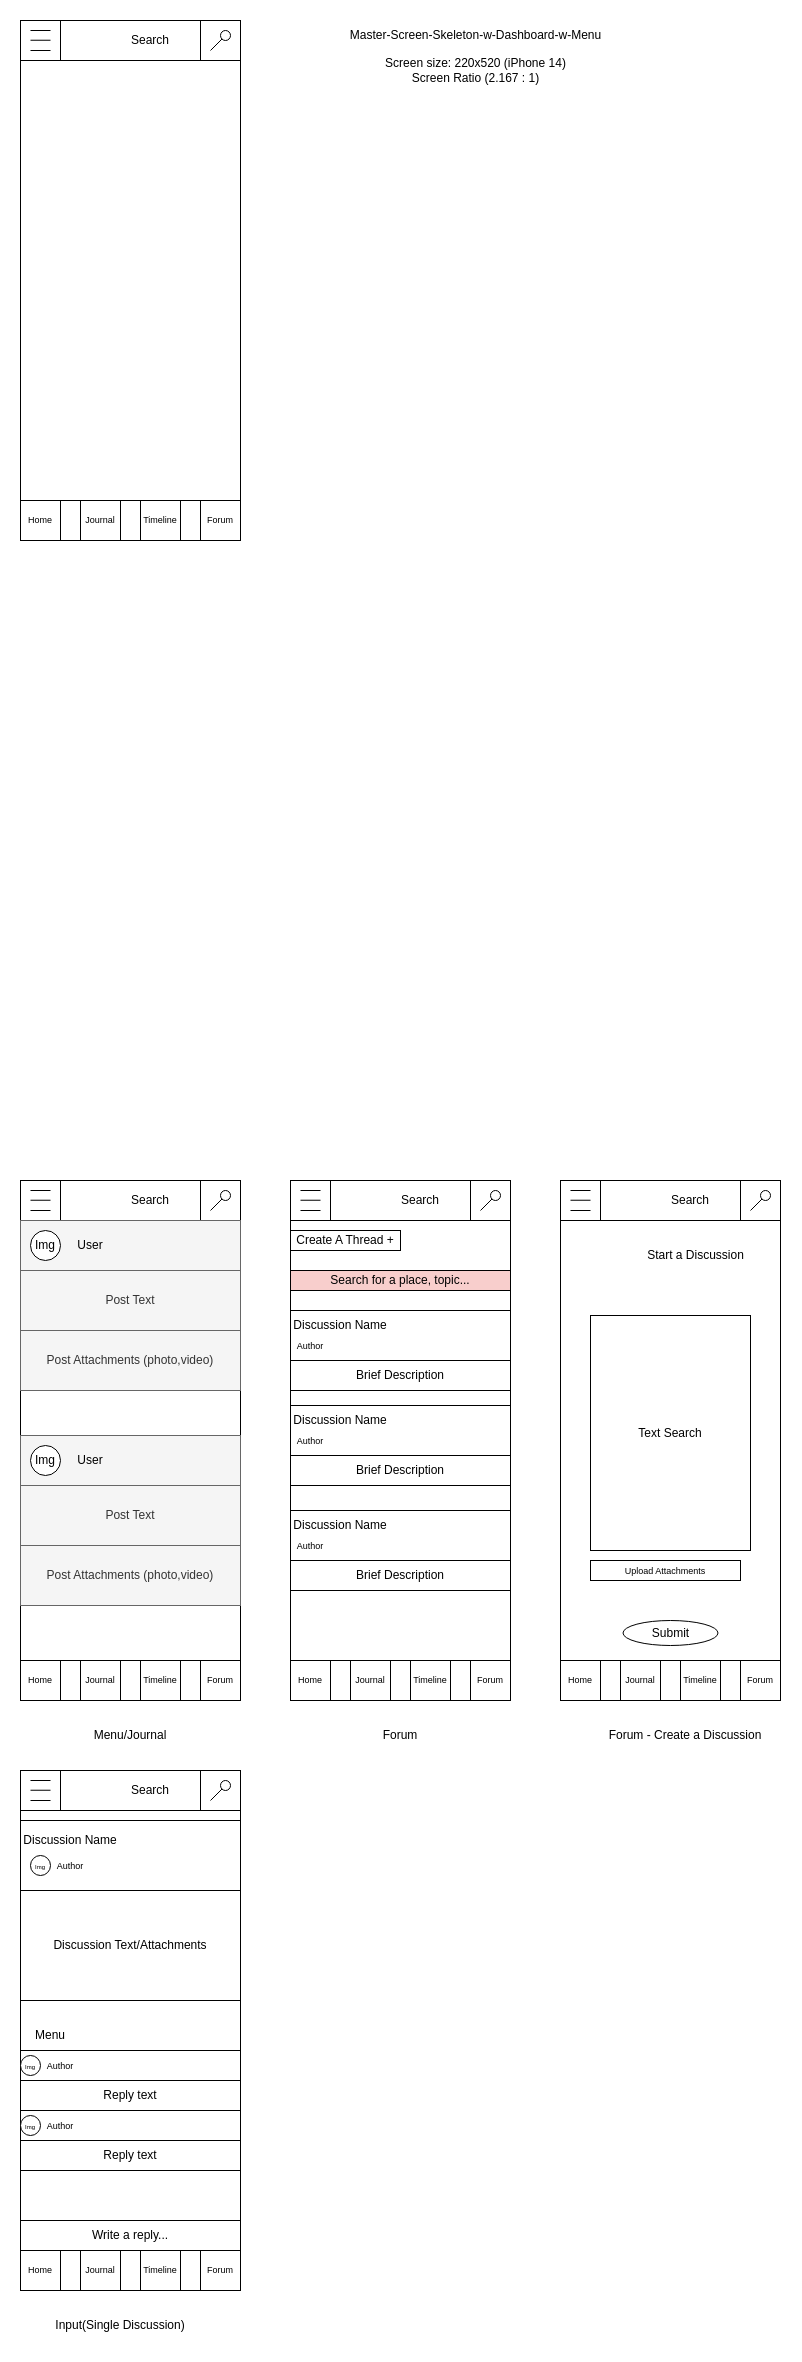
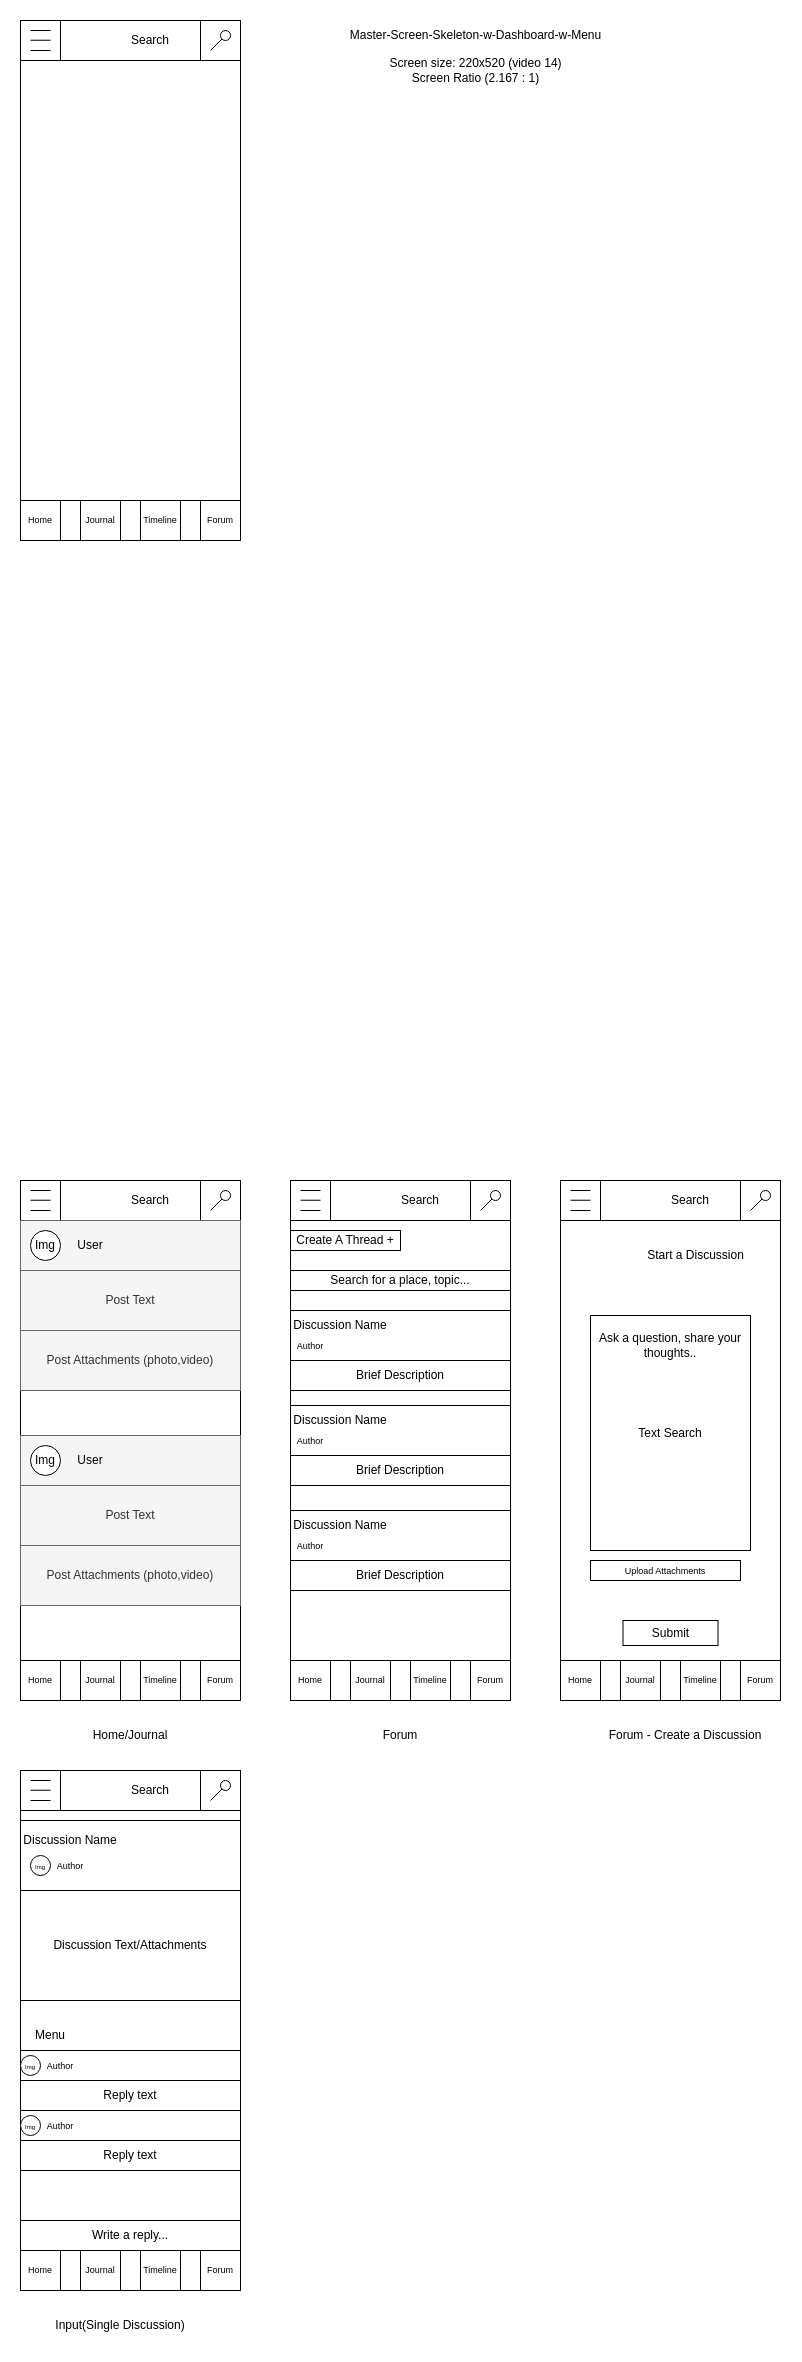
(476, 71) -> (476, 71)
(401, 1281) -> (401, 1281)
none -> (671, 1346)
(671, 1633) -> (671, 1633)
(131, 1736) -> (131, 1736)
